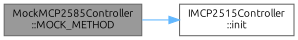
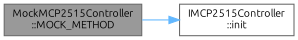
(73, 20) -> (73, 20)
